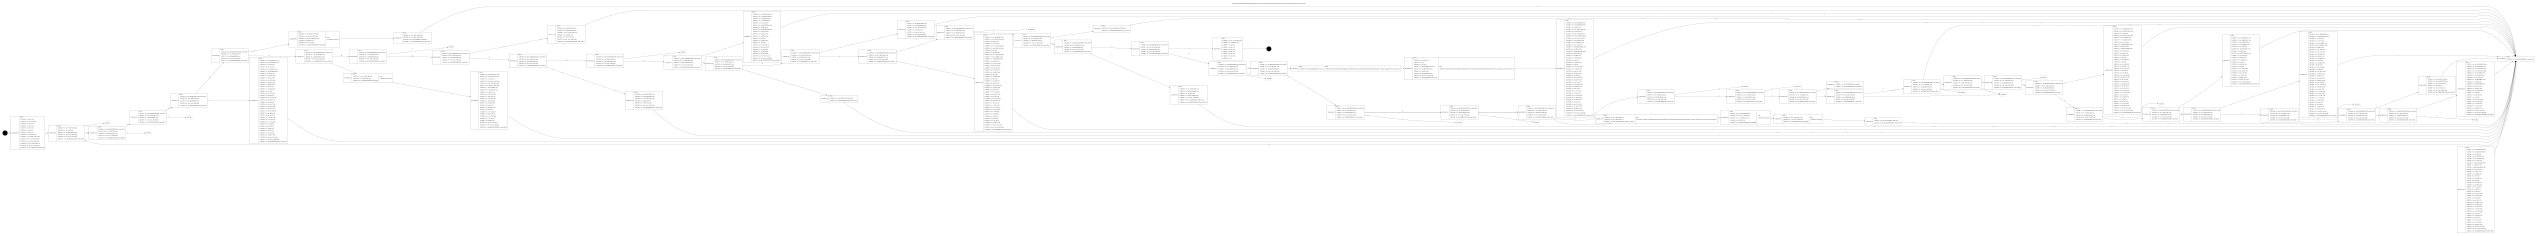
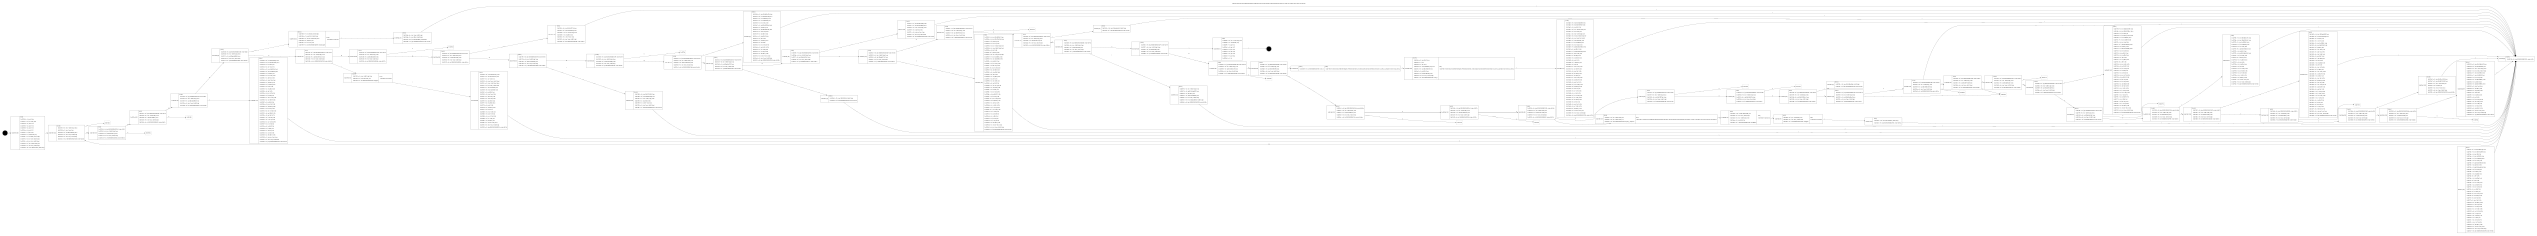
(1052, 44) -> (1053, 43)
